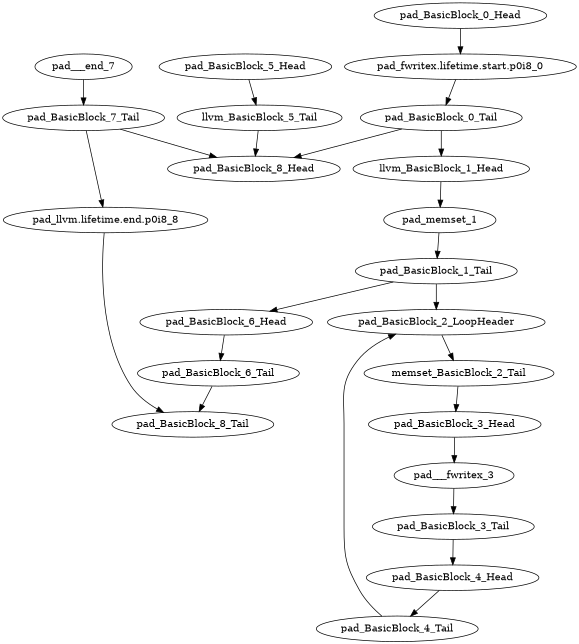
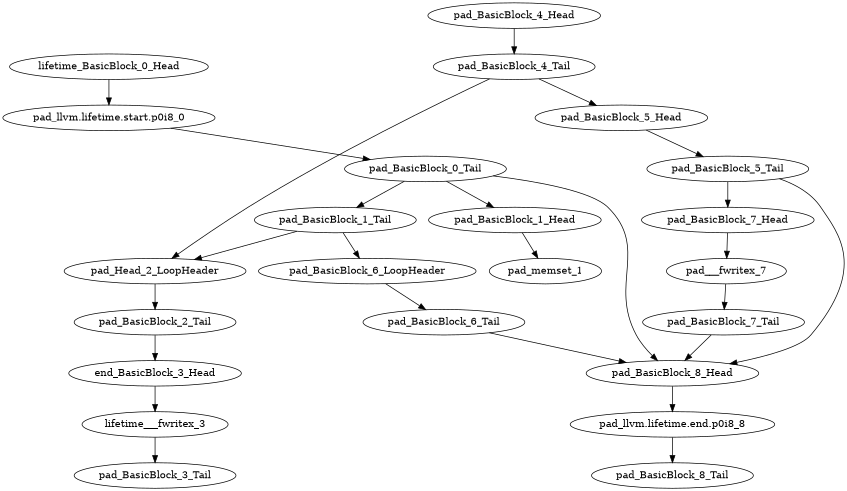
(460, 16) -> (109, 67)
(84, 67) -> (726, 271)
(460, 67) -> (109, 118)
none -> (564, 91)
(260, 118) -> (728, 169)
(94, 165) -> (672, 395)
(441, 169) -> (515, 220)
none -> (728, 220)
(438, 242) -> (384, 193)
(226, 322) -> (367, 271)
(436, 322) -> (155, 271)
(459, 373) -> (155, 322)
(207, 396) -> (554, 347)
(455, 424) -> (155, 373)
(454, 476) -> (155, 424)
(453, 549) -> none
